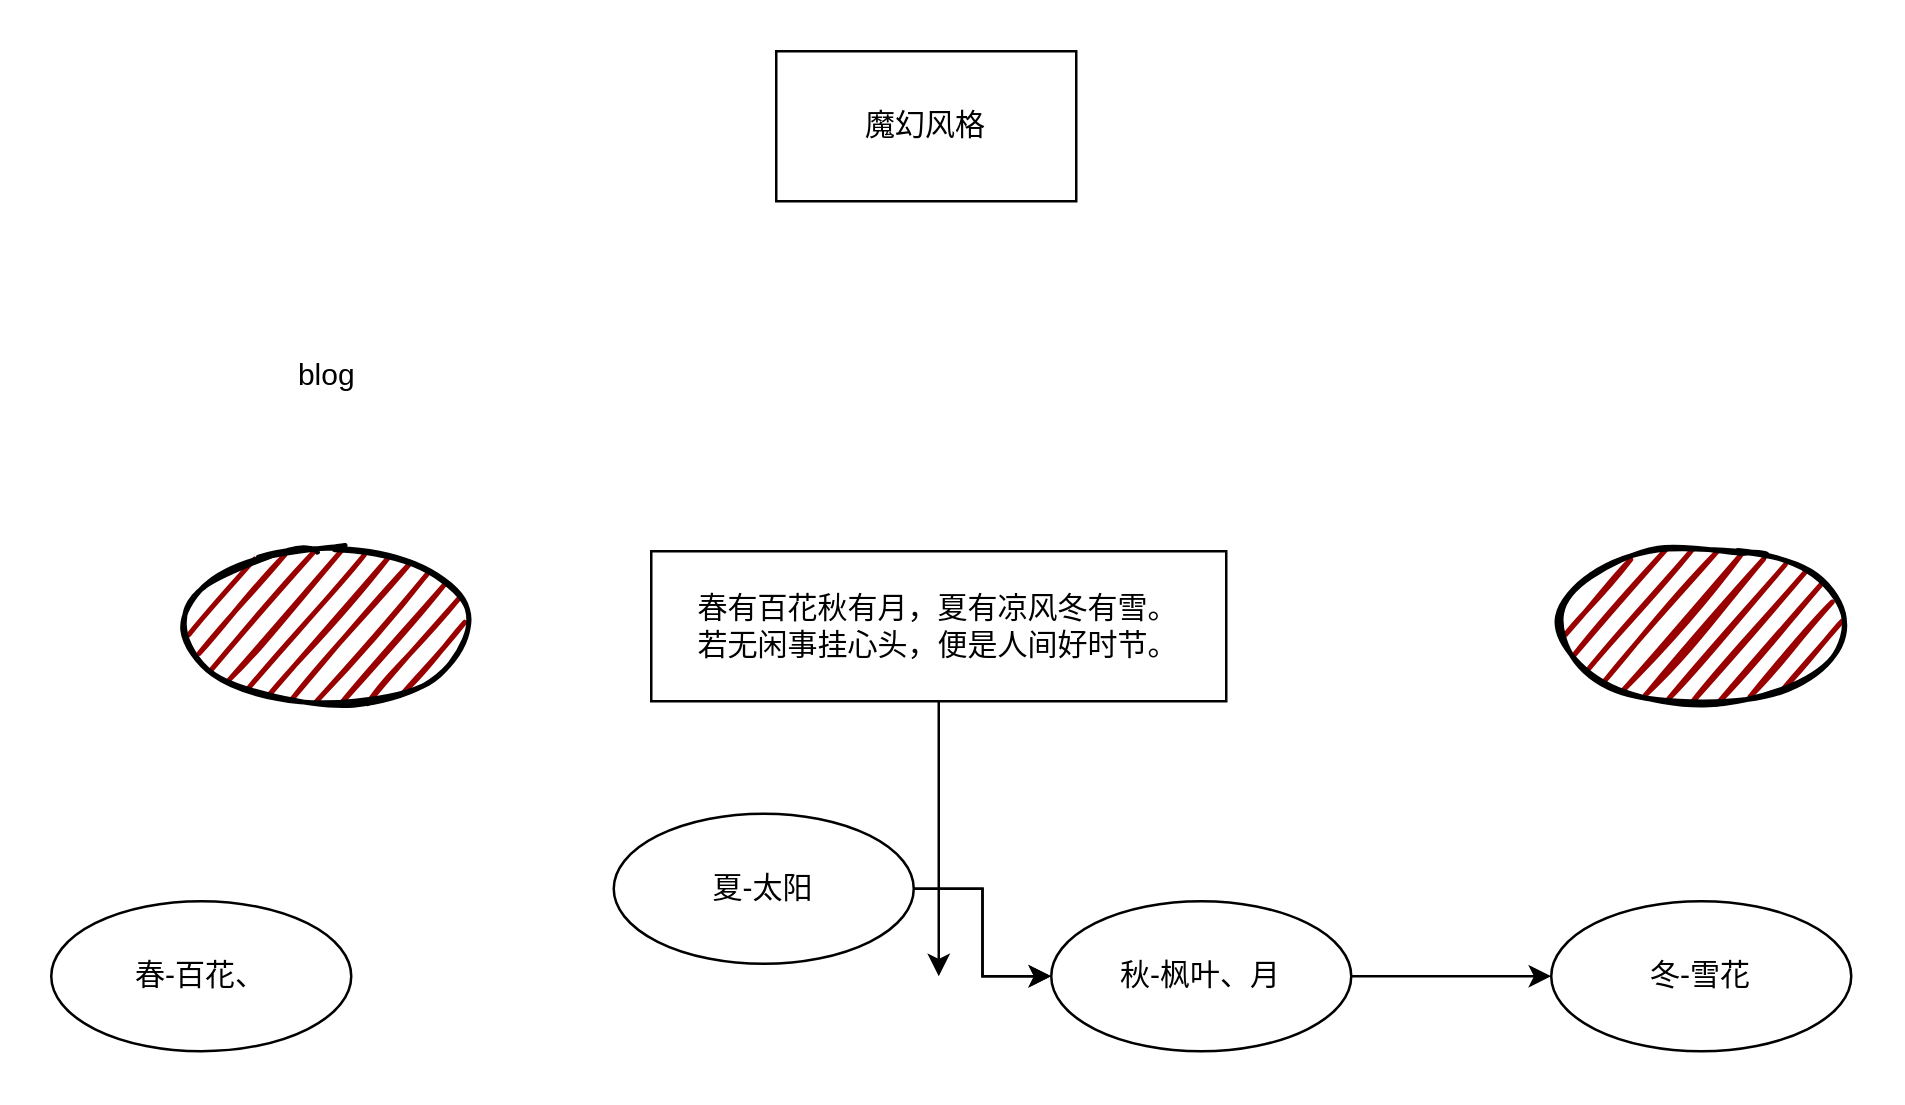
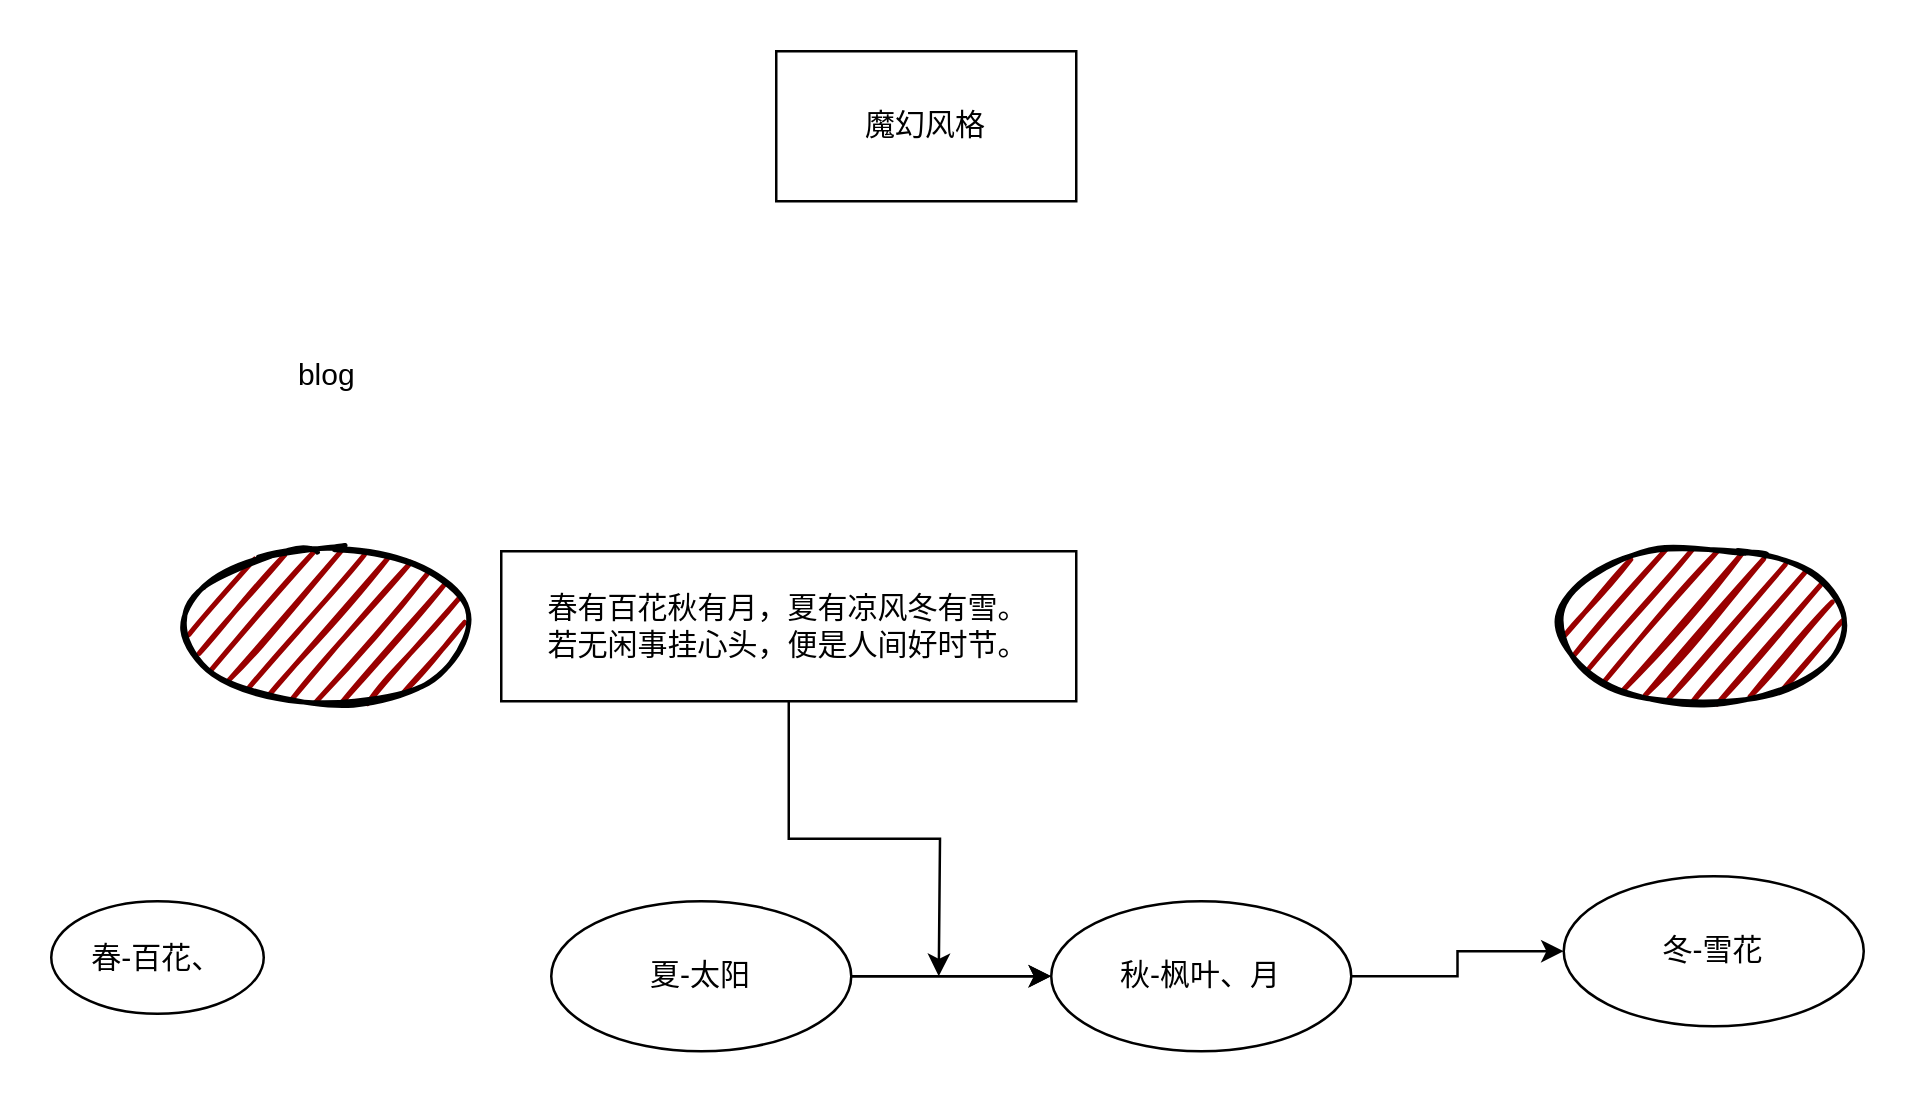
(939, 626) -> (789, 626)
(764, 889) -> (701, 976)
(201, 976) -> (158, 958)
(1701, 976) -> (1714, 951)
